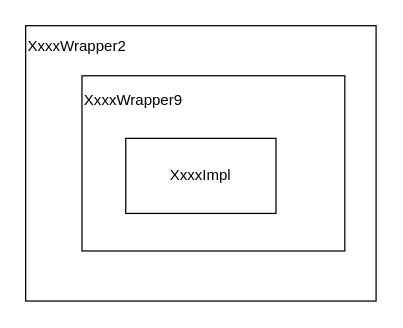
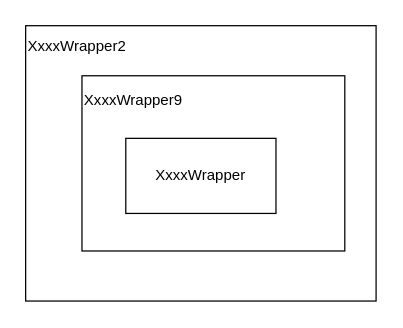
(201, 176) -> (201, 176)
